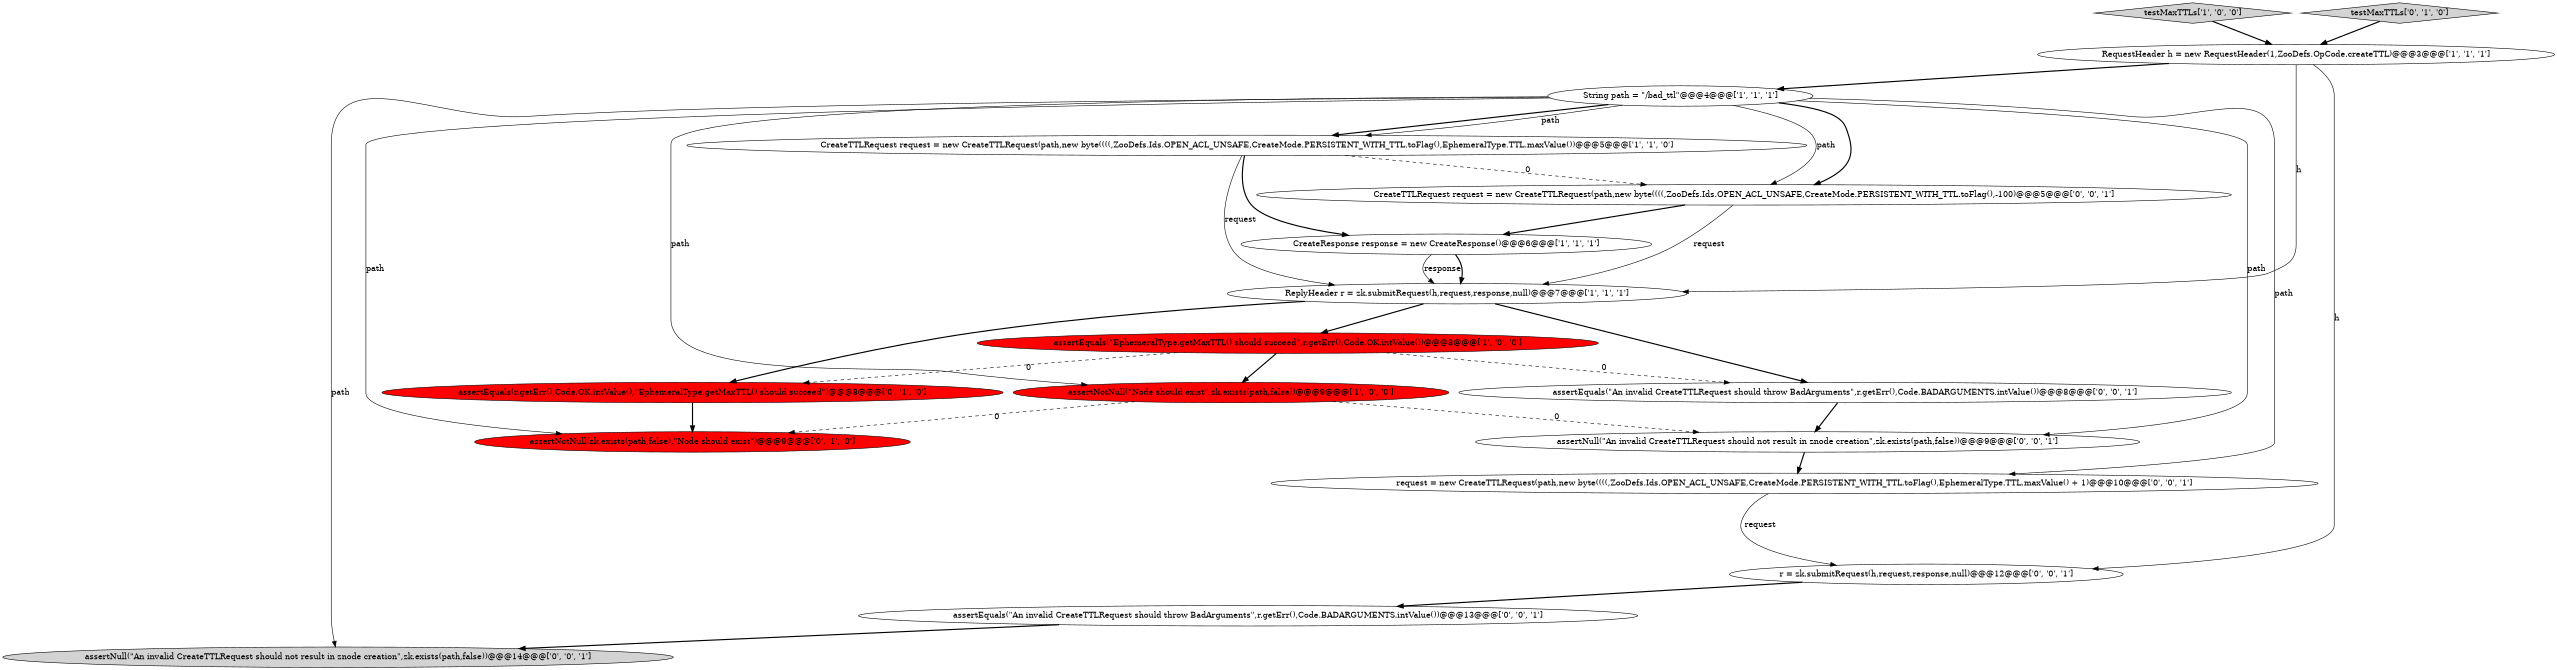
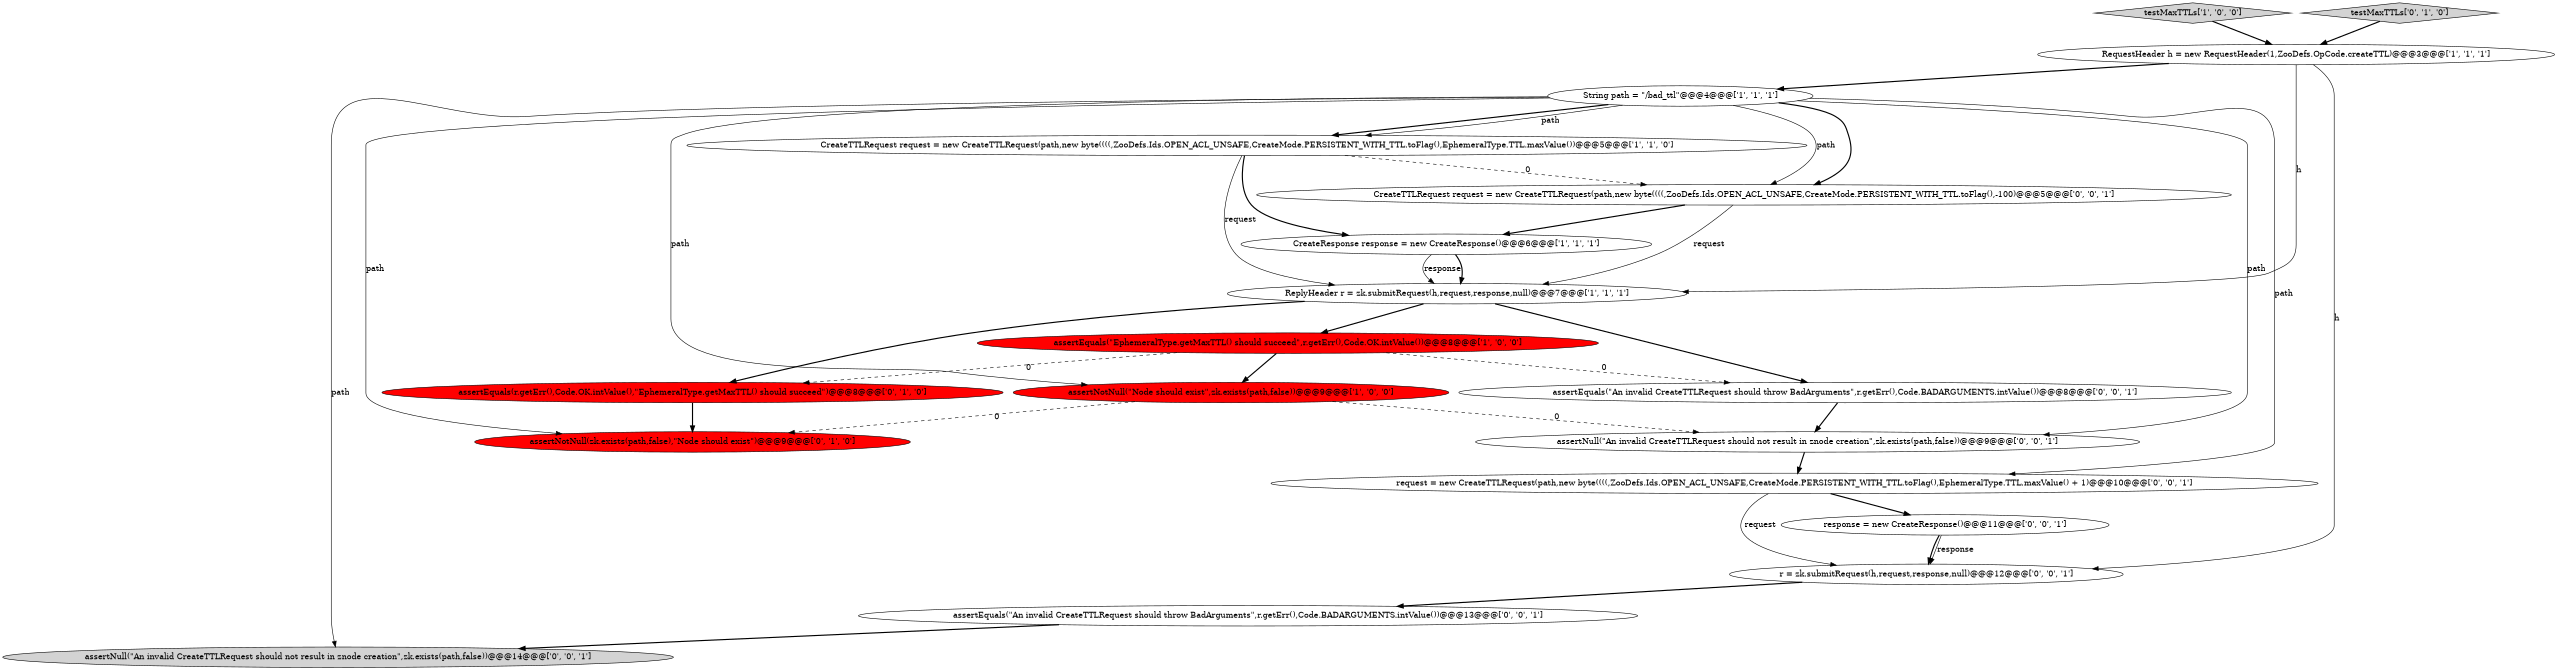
none -> (1945, 525)
